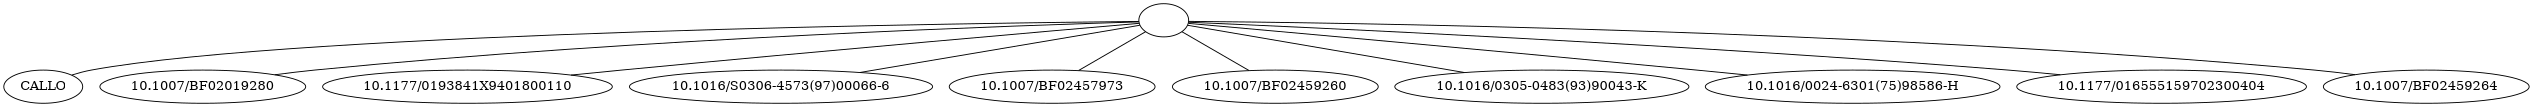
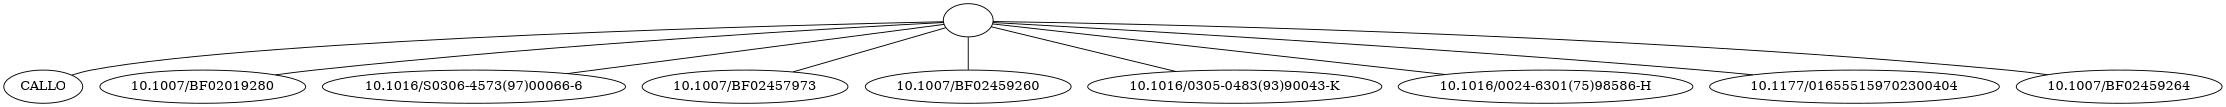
(467, 87) -> none
